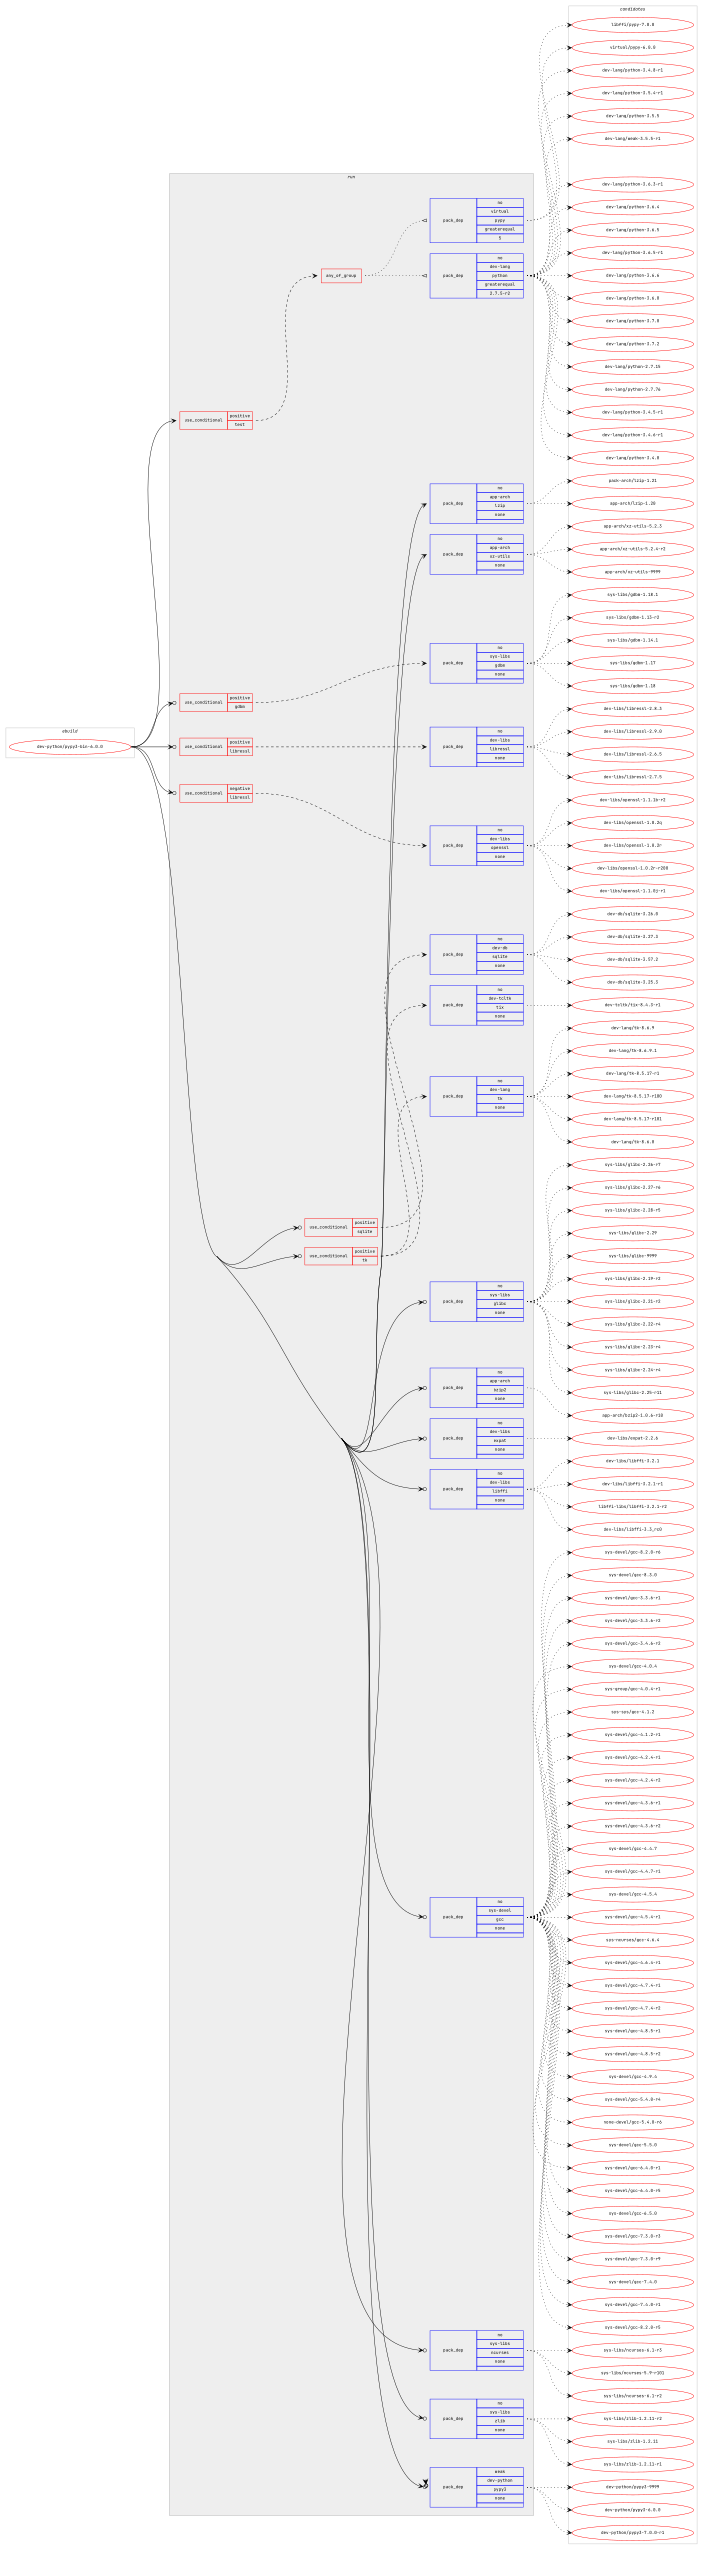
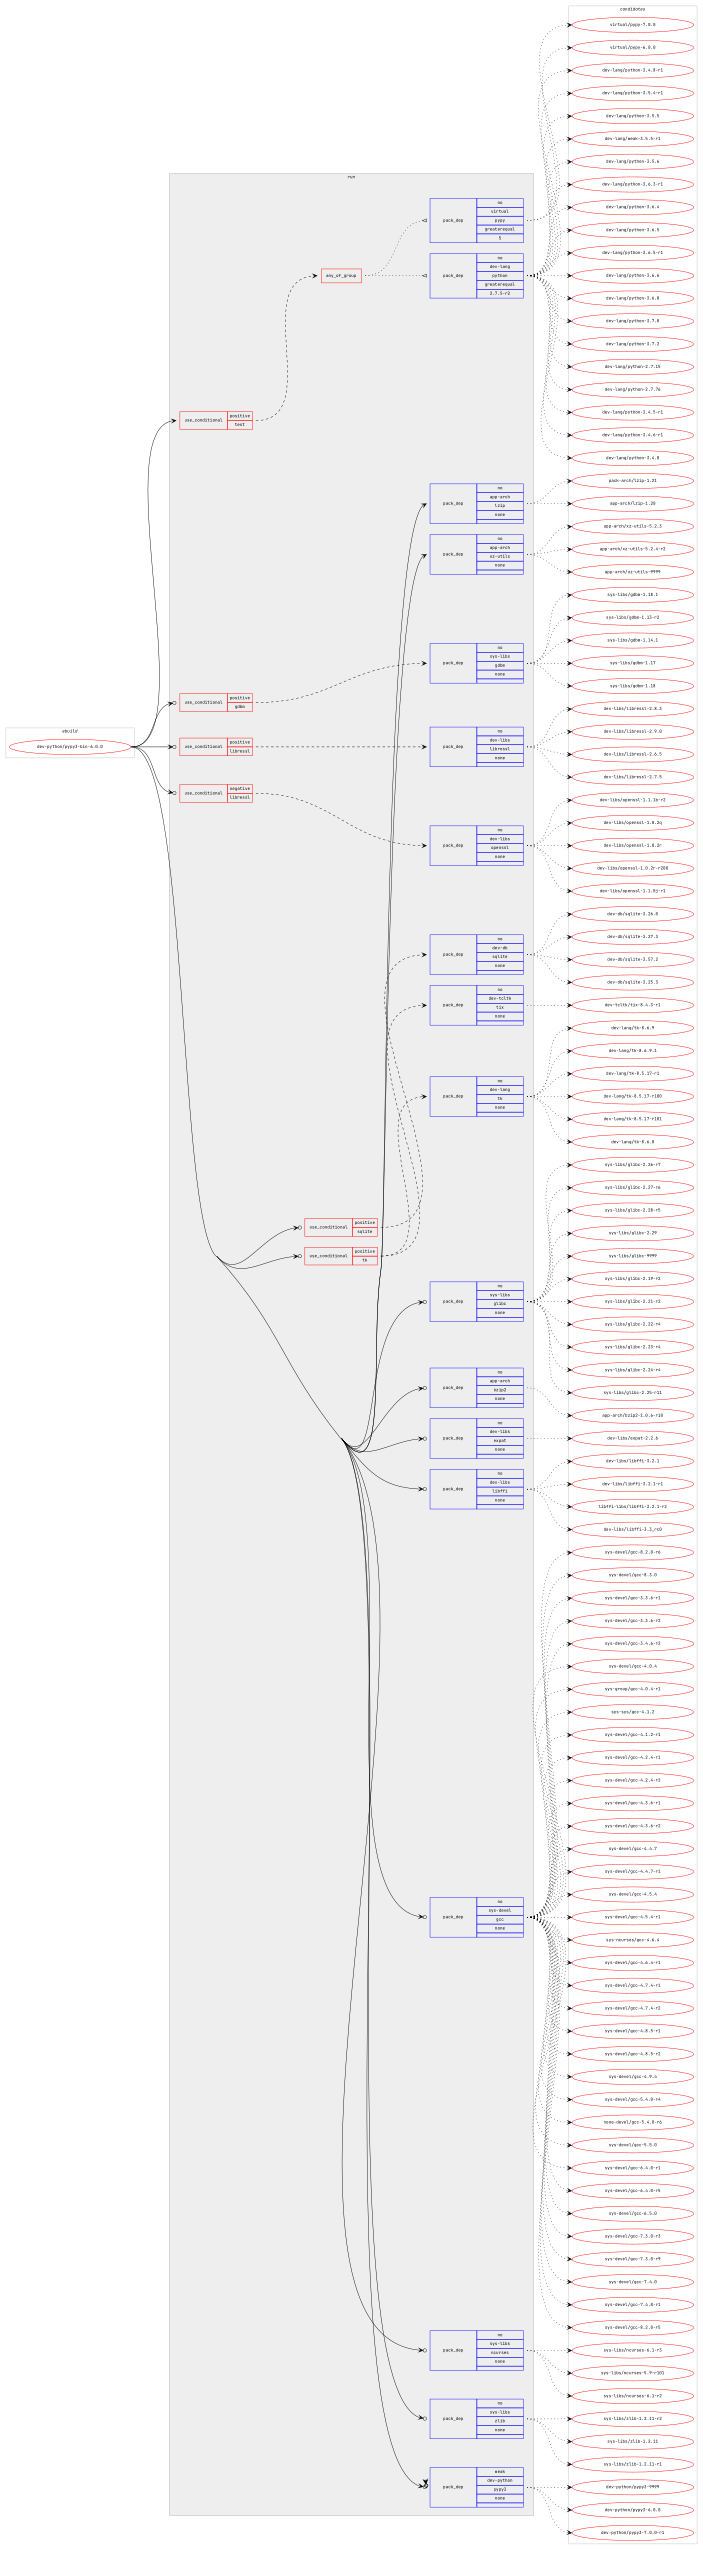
(633, 25) -> (633, 25)
none -> (633, 162)
